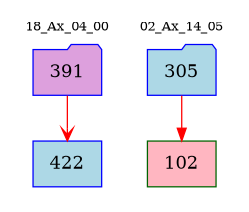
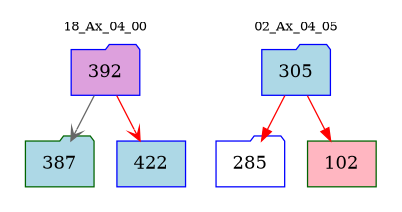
(182, 27) -> (296, 27)
(67, 72) -> (105, 72)
none -> (60, 164)
none -> (250, 164)
